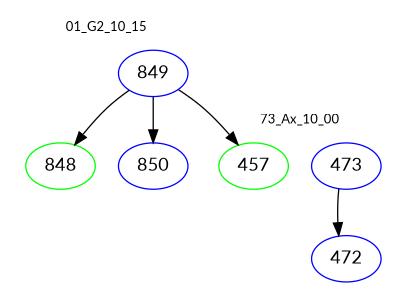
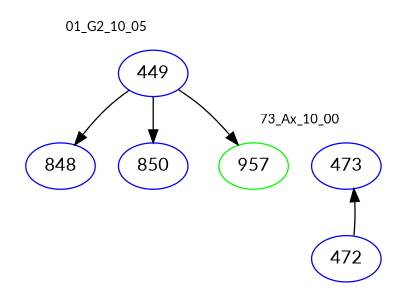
(107, 28) -> (107, 28)
(153, 73) -> (153, 73)
(61, 166) -> (61, 166)
(254, 166) -> (254, 166)
(338, 206) -> (355, 219)
